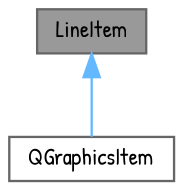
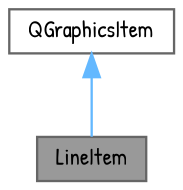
(92, 107) -> (92, 107)
